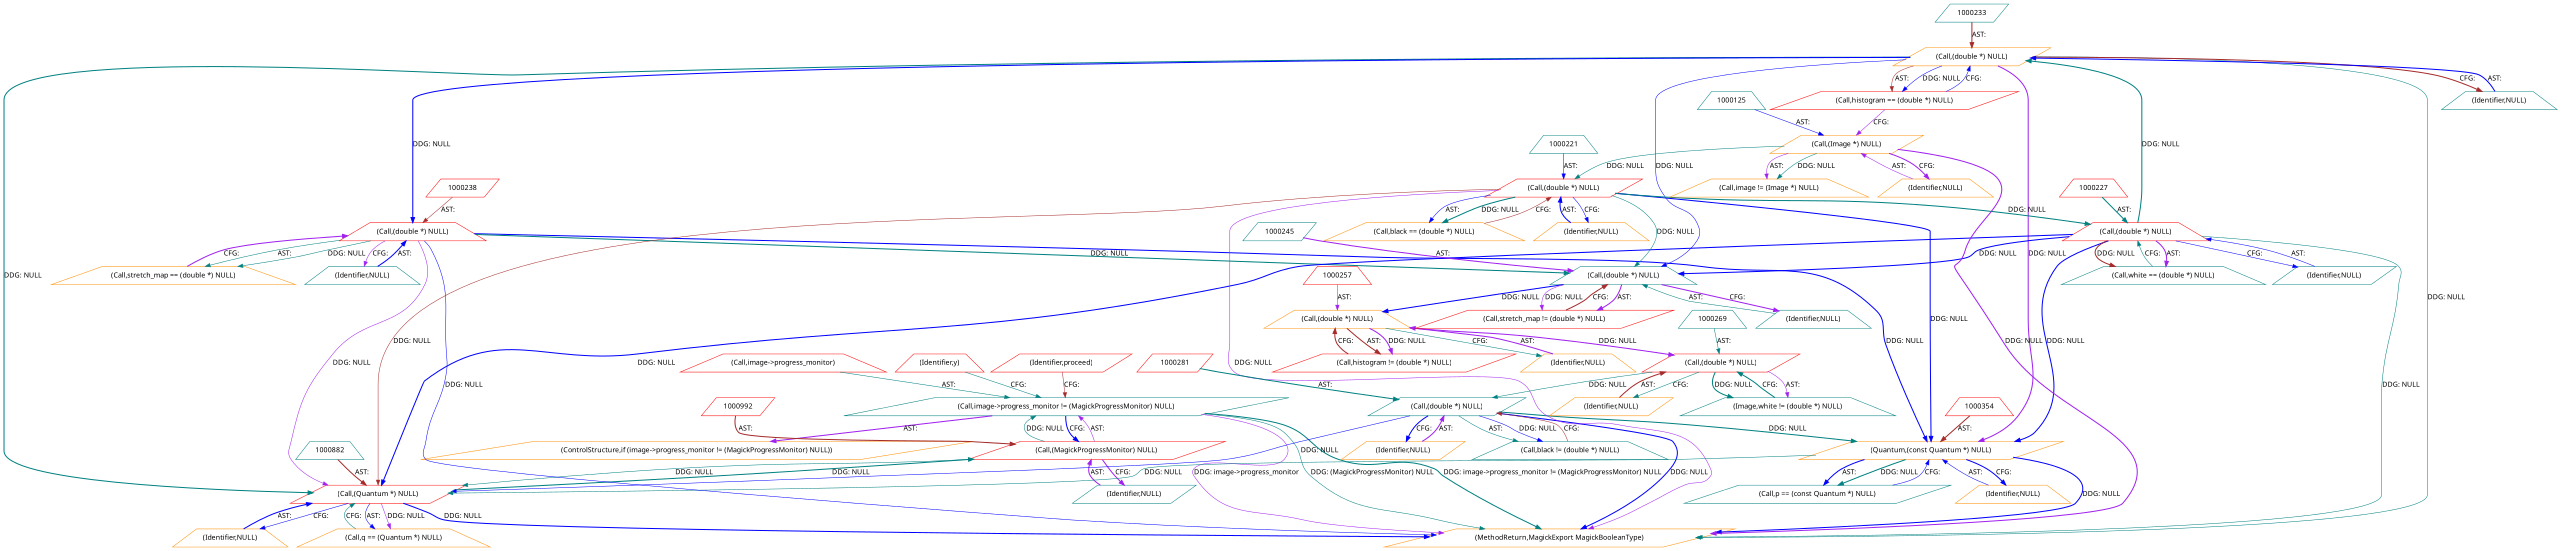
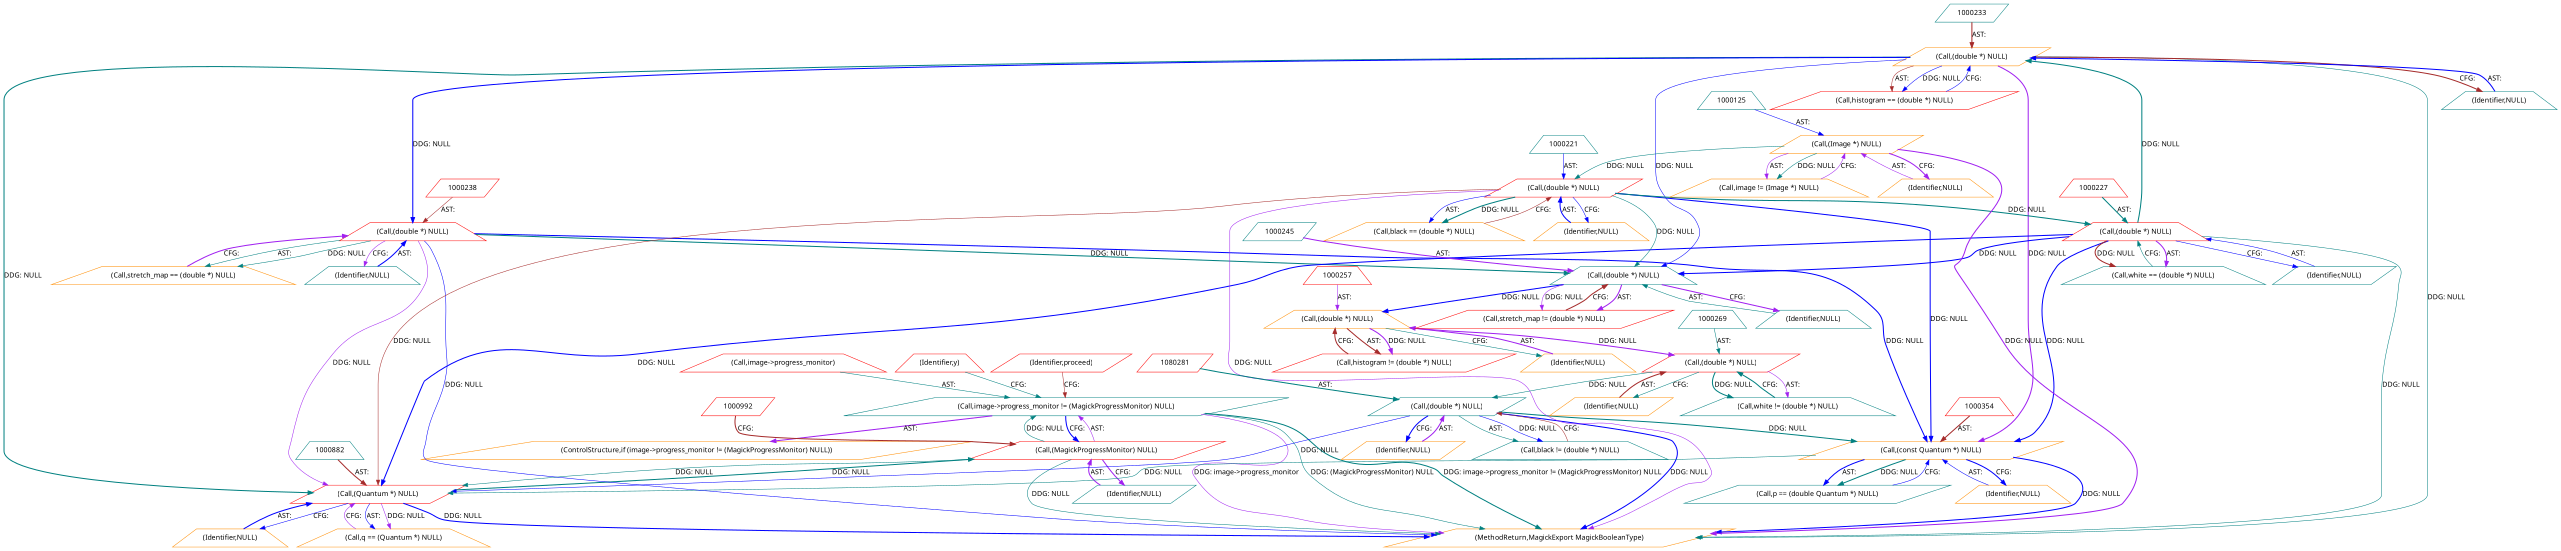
(1873, 121) -> (1834, 171)
(1175, 363) -> (1175, 363)
(1788, 407) -> (1788, 407)
(747, 429) -> (747, 429)
(1931, 450) -> (1931, 450)
(1818, 494) -> (1818, 494)
(345, 518) -> (345, 518)
none -> (1199, 523)
